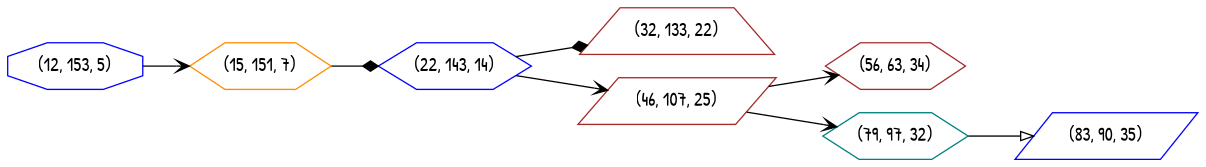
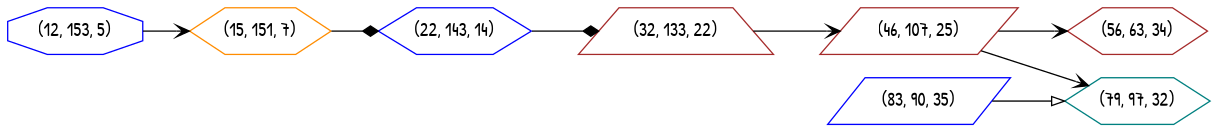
(555, 82) -> (790, 31)
(995, 136) -> (1022, 101)
